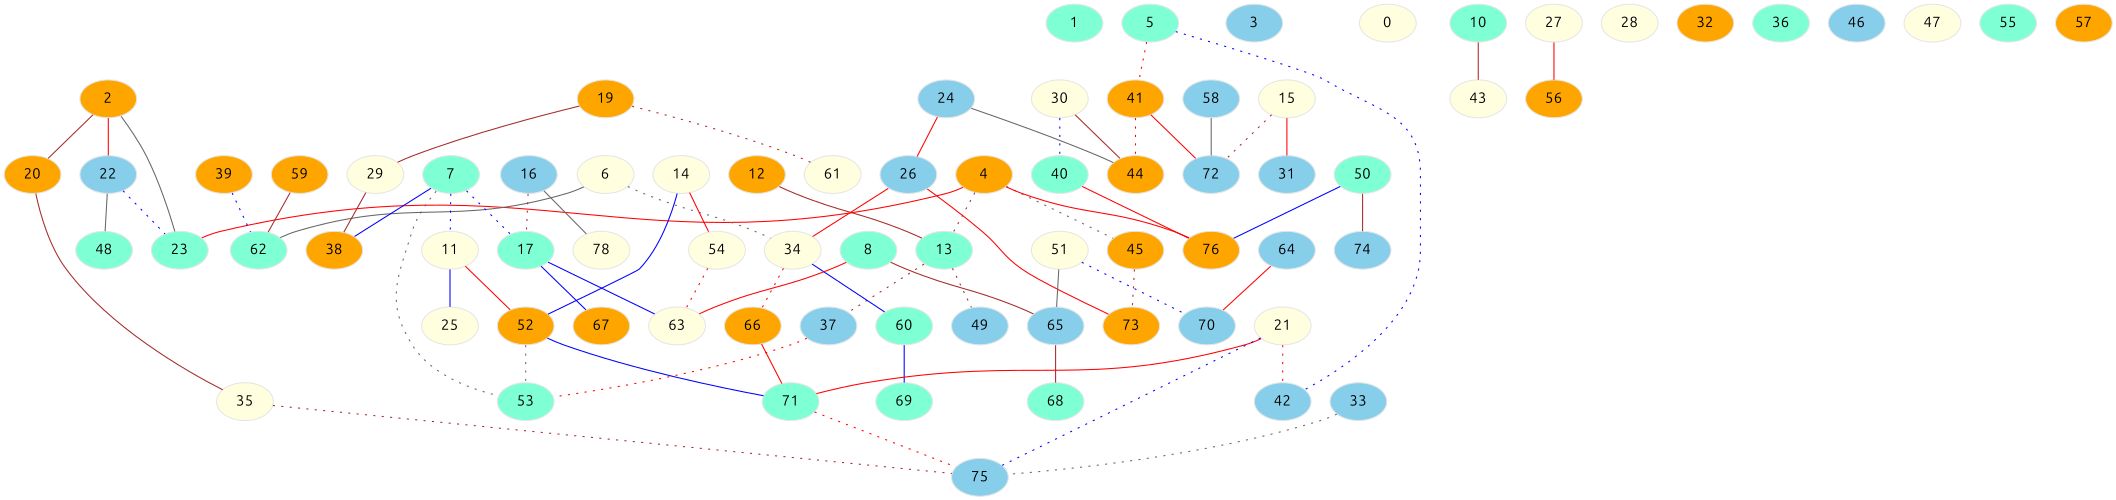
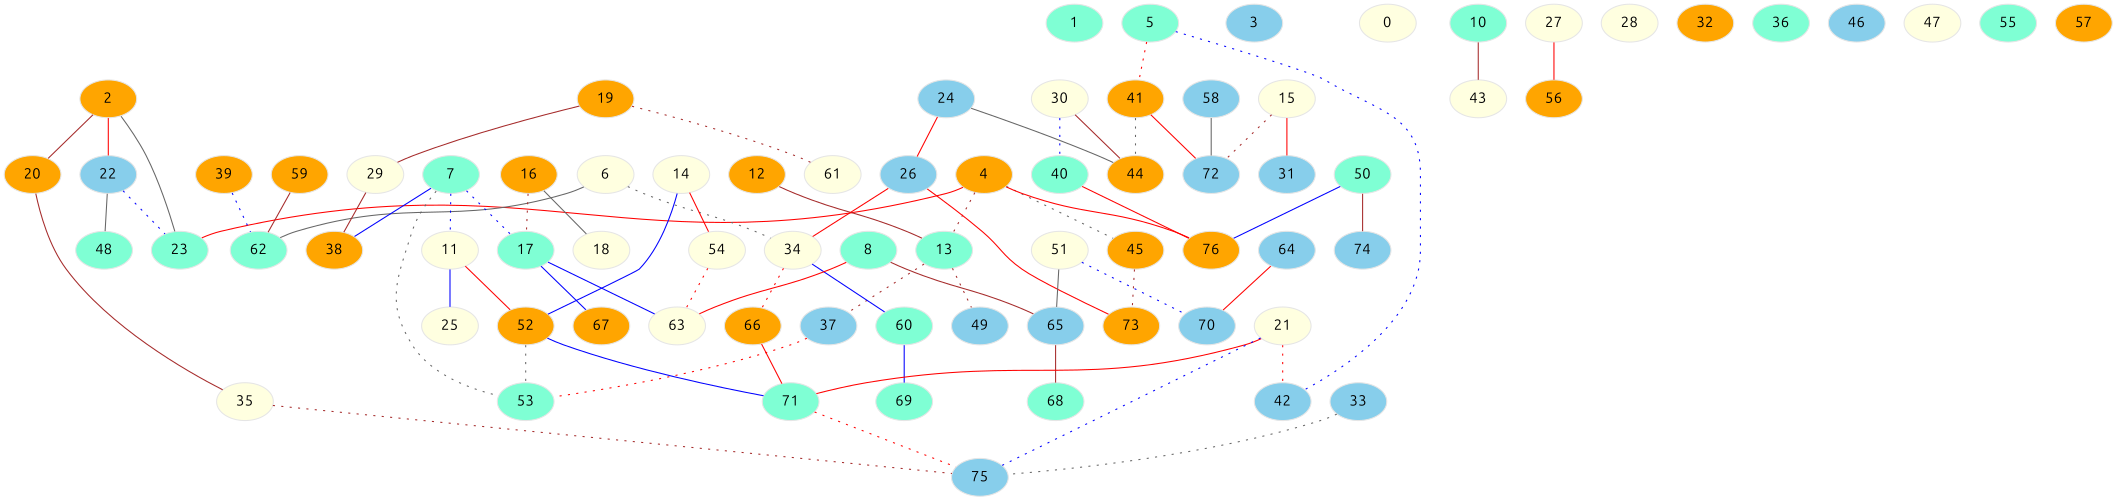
(1136, 137) -> (1136, 137)
(529, 175) -> (529, 175)
(601, 250) -> (601, 250)
